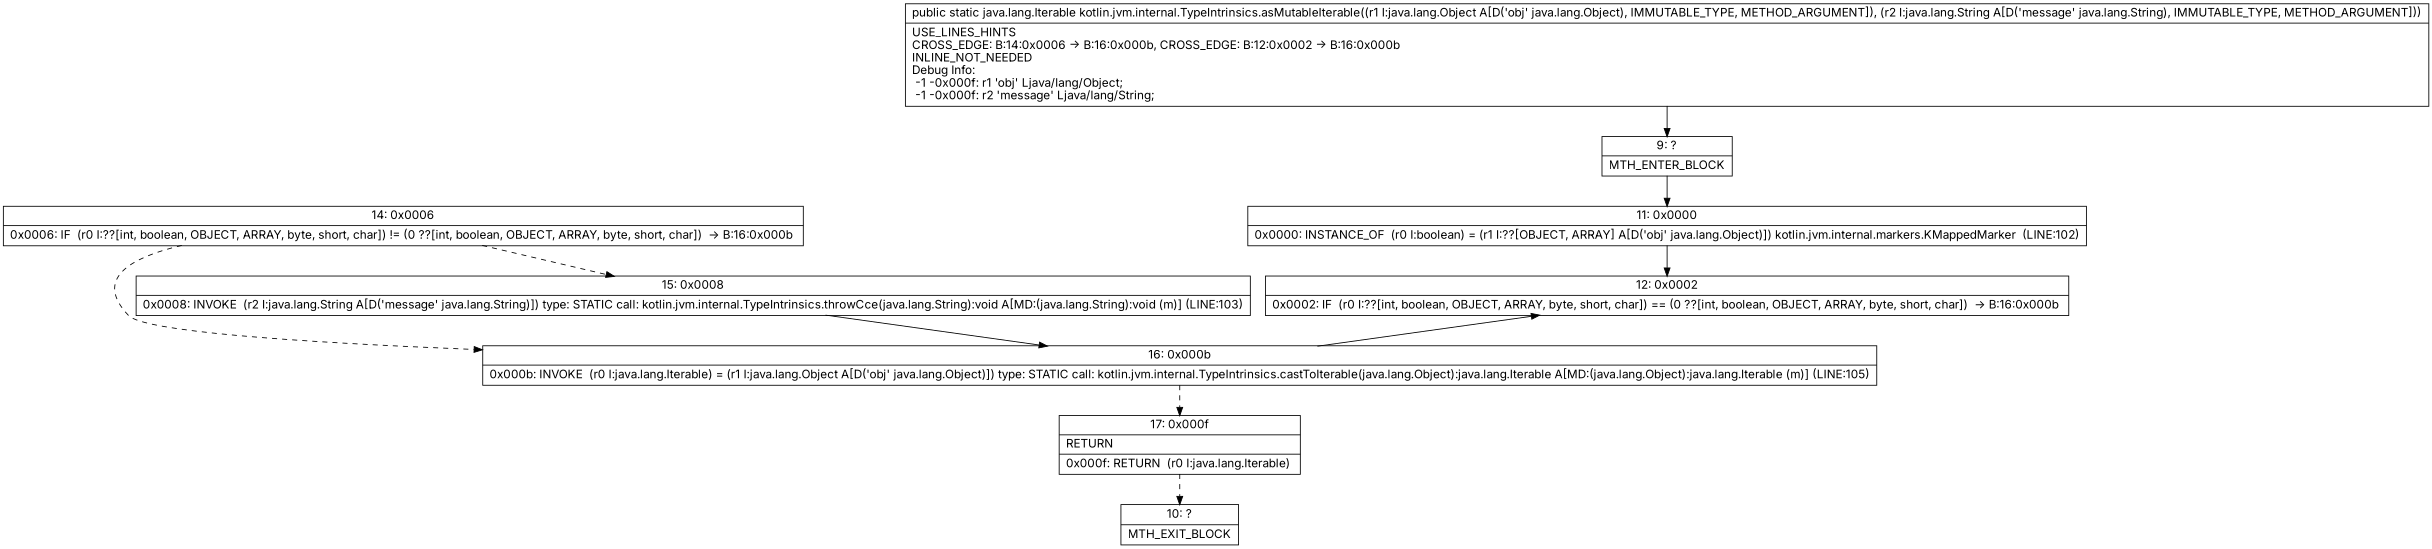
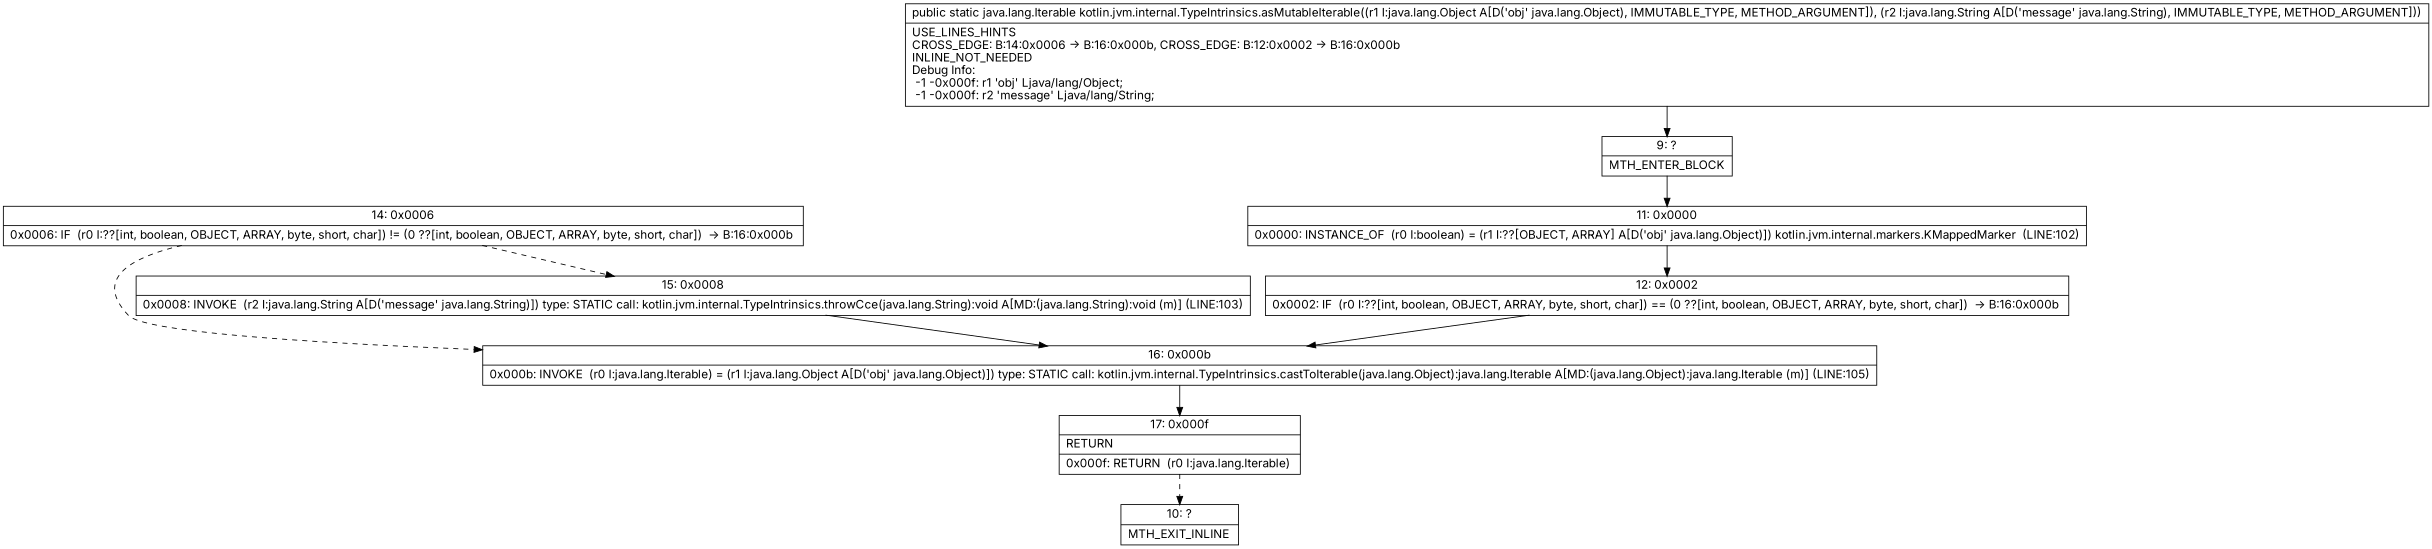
(1424, 331) -> (1423, 330)
(1180, 396) -> (1180, 396)
(1180, 534) -> (1178, 534)
